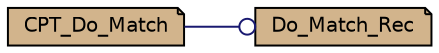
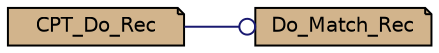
(96, 27) -> (96, 27)
